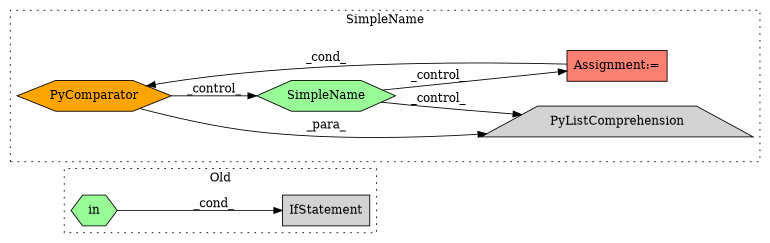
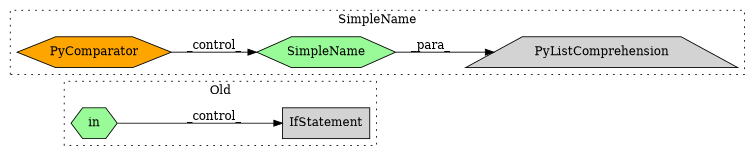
(617, 66) -> none
(438, 99) -> (431, 46)
(308, 136) -> none
(214, 204) -> (214, 117)
